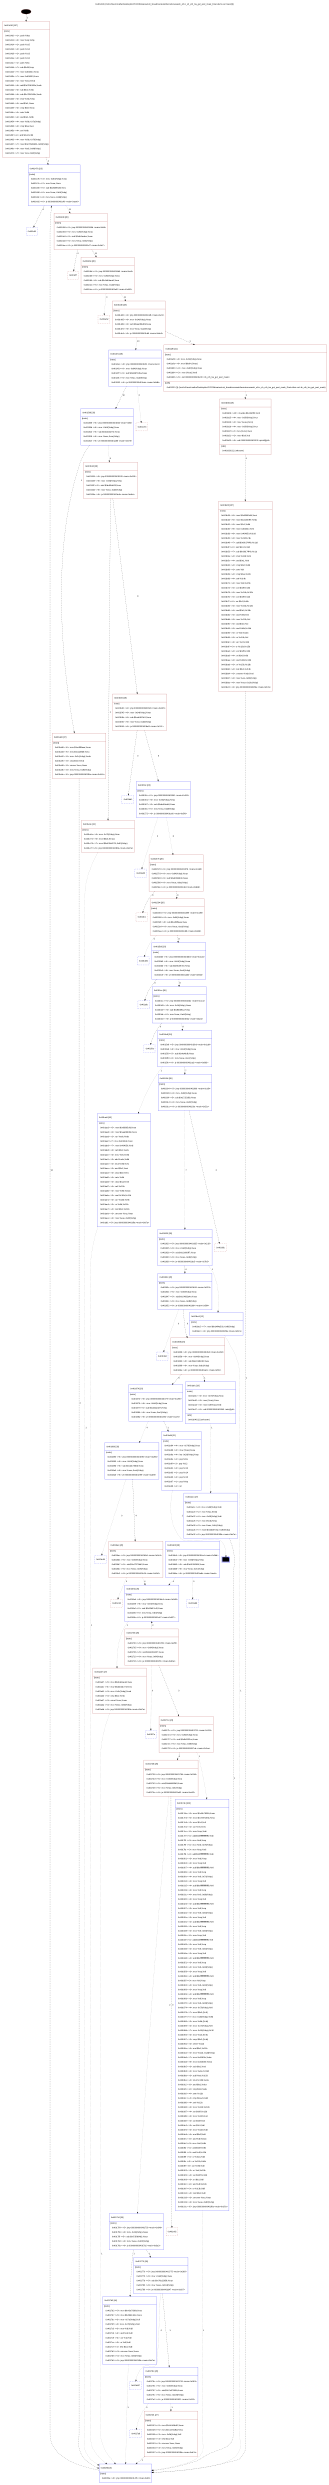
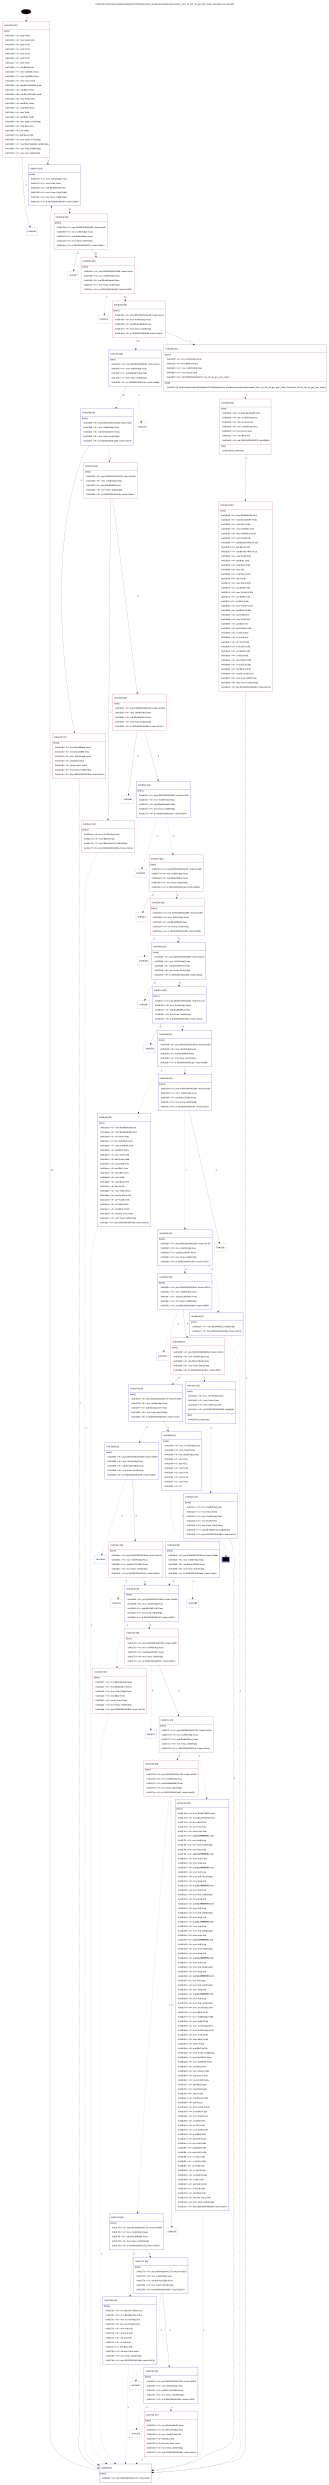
(39, 216) -> (24, 192)
(152, 1626) -> (149, 1625)
